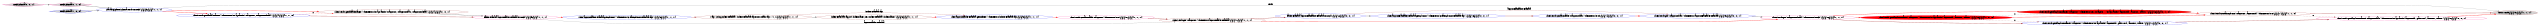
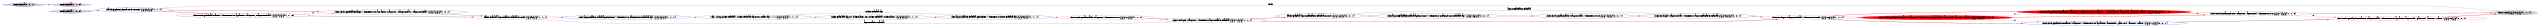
(24, 5) -> (24, 5)
(97, 7) -> none
